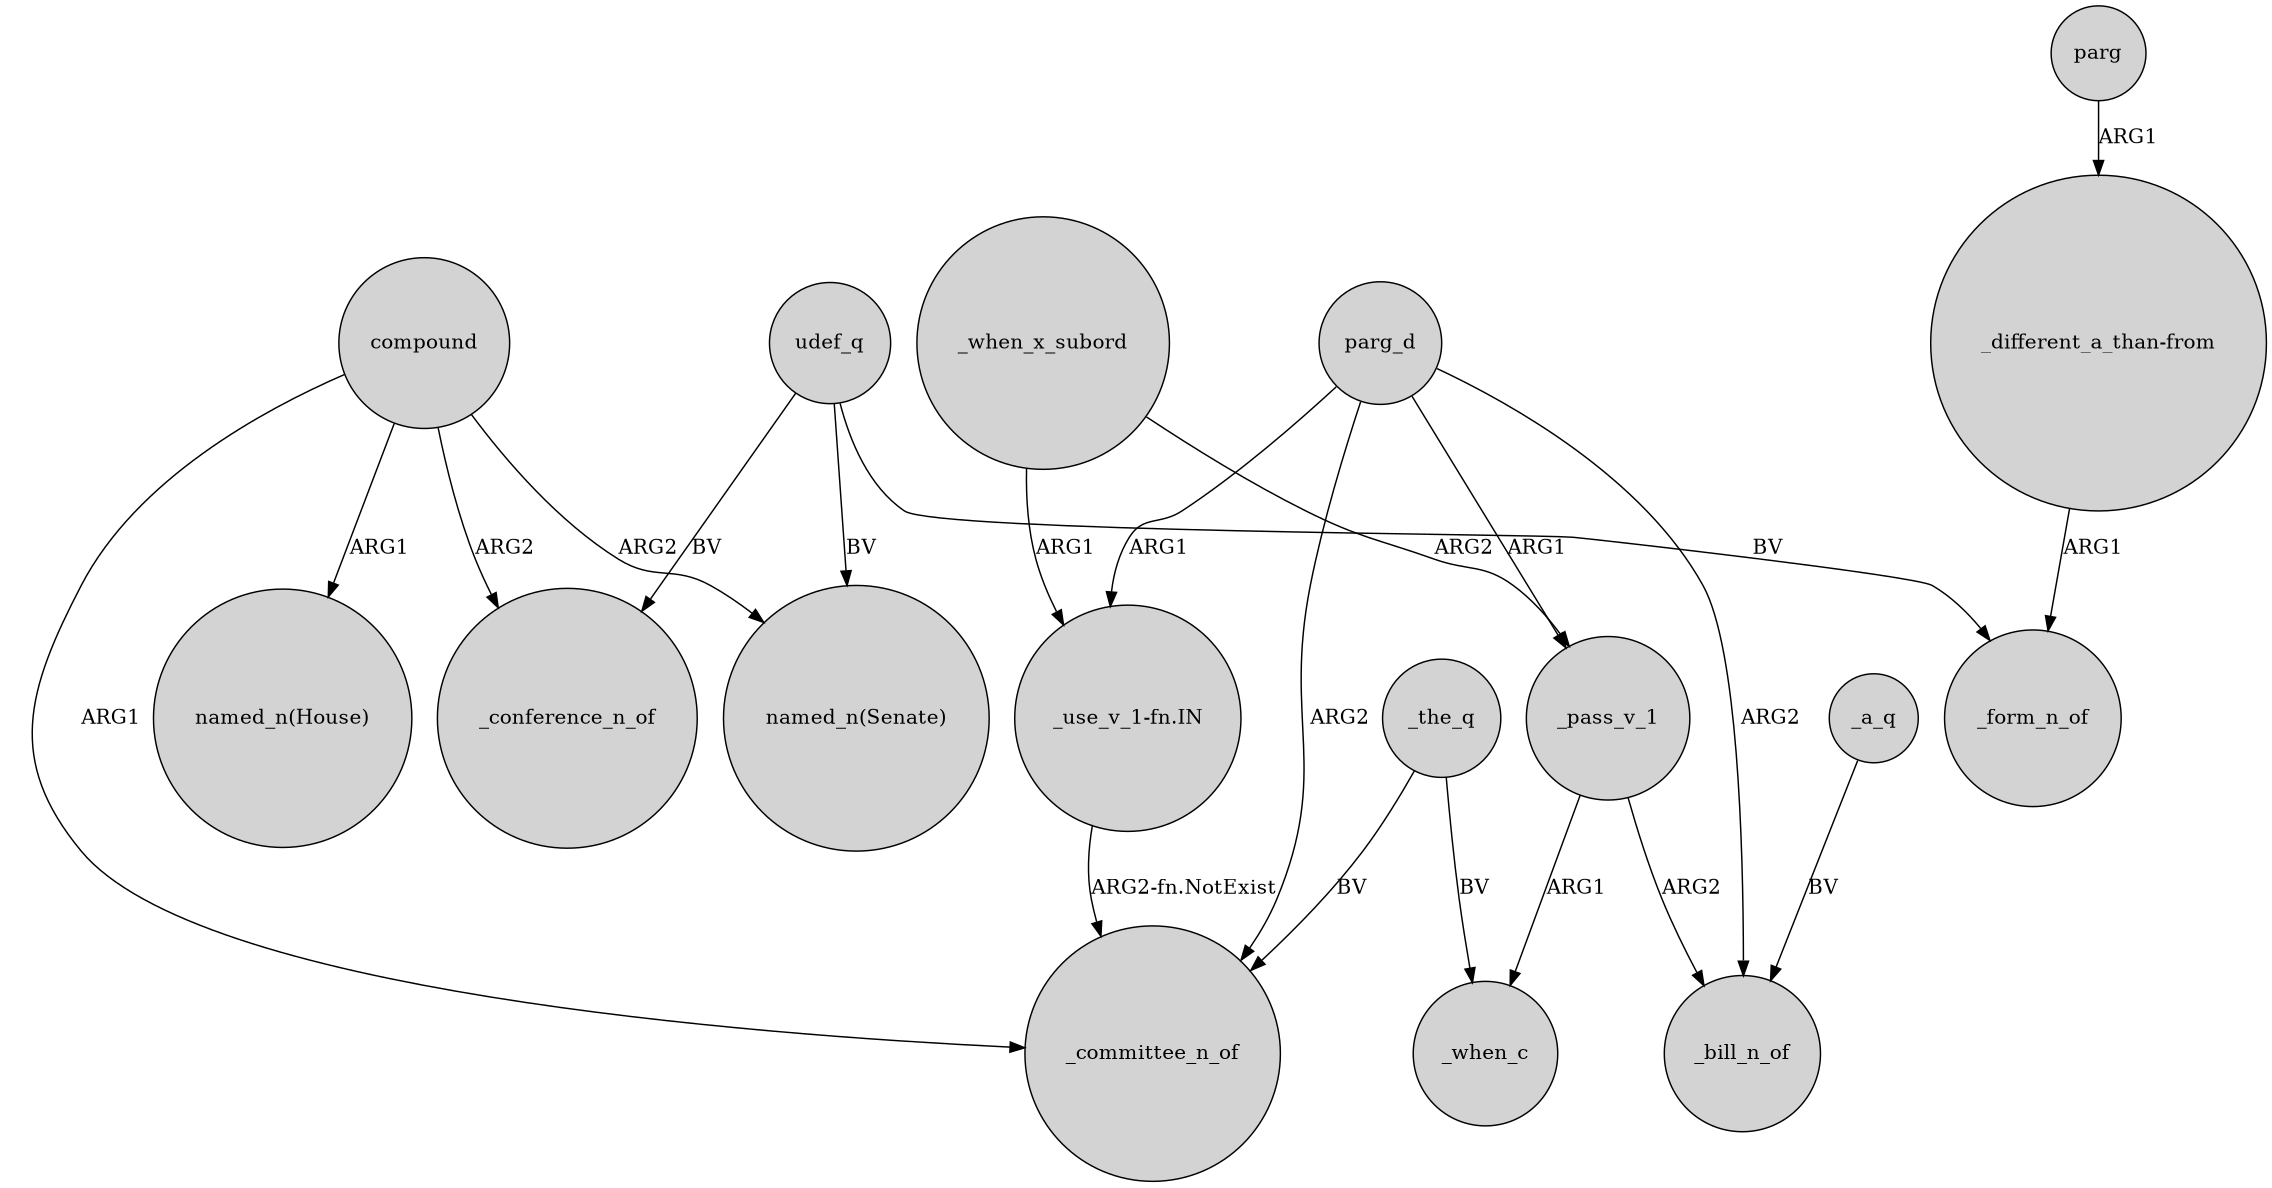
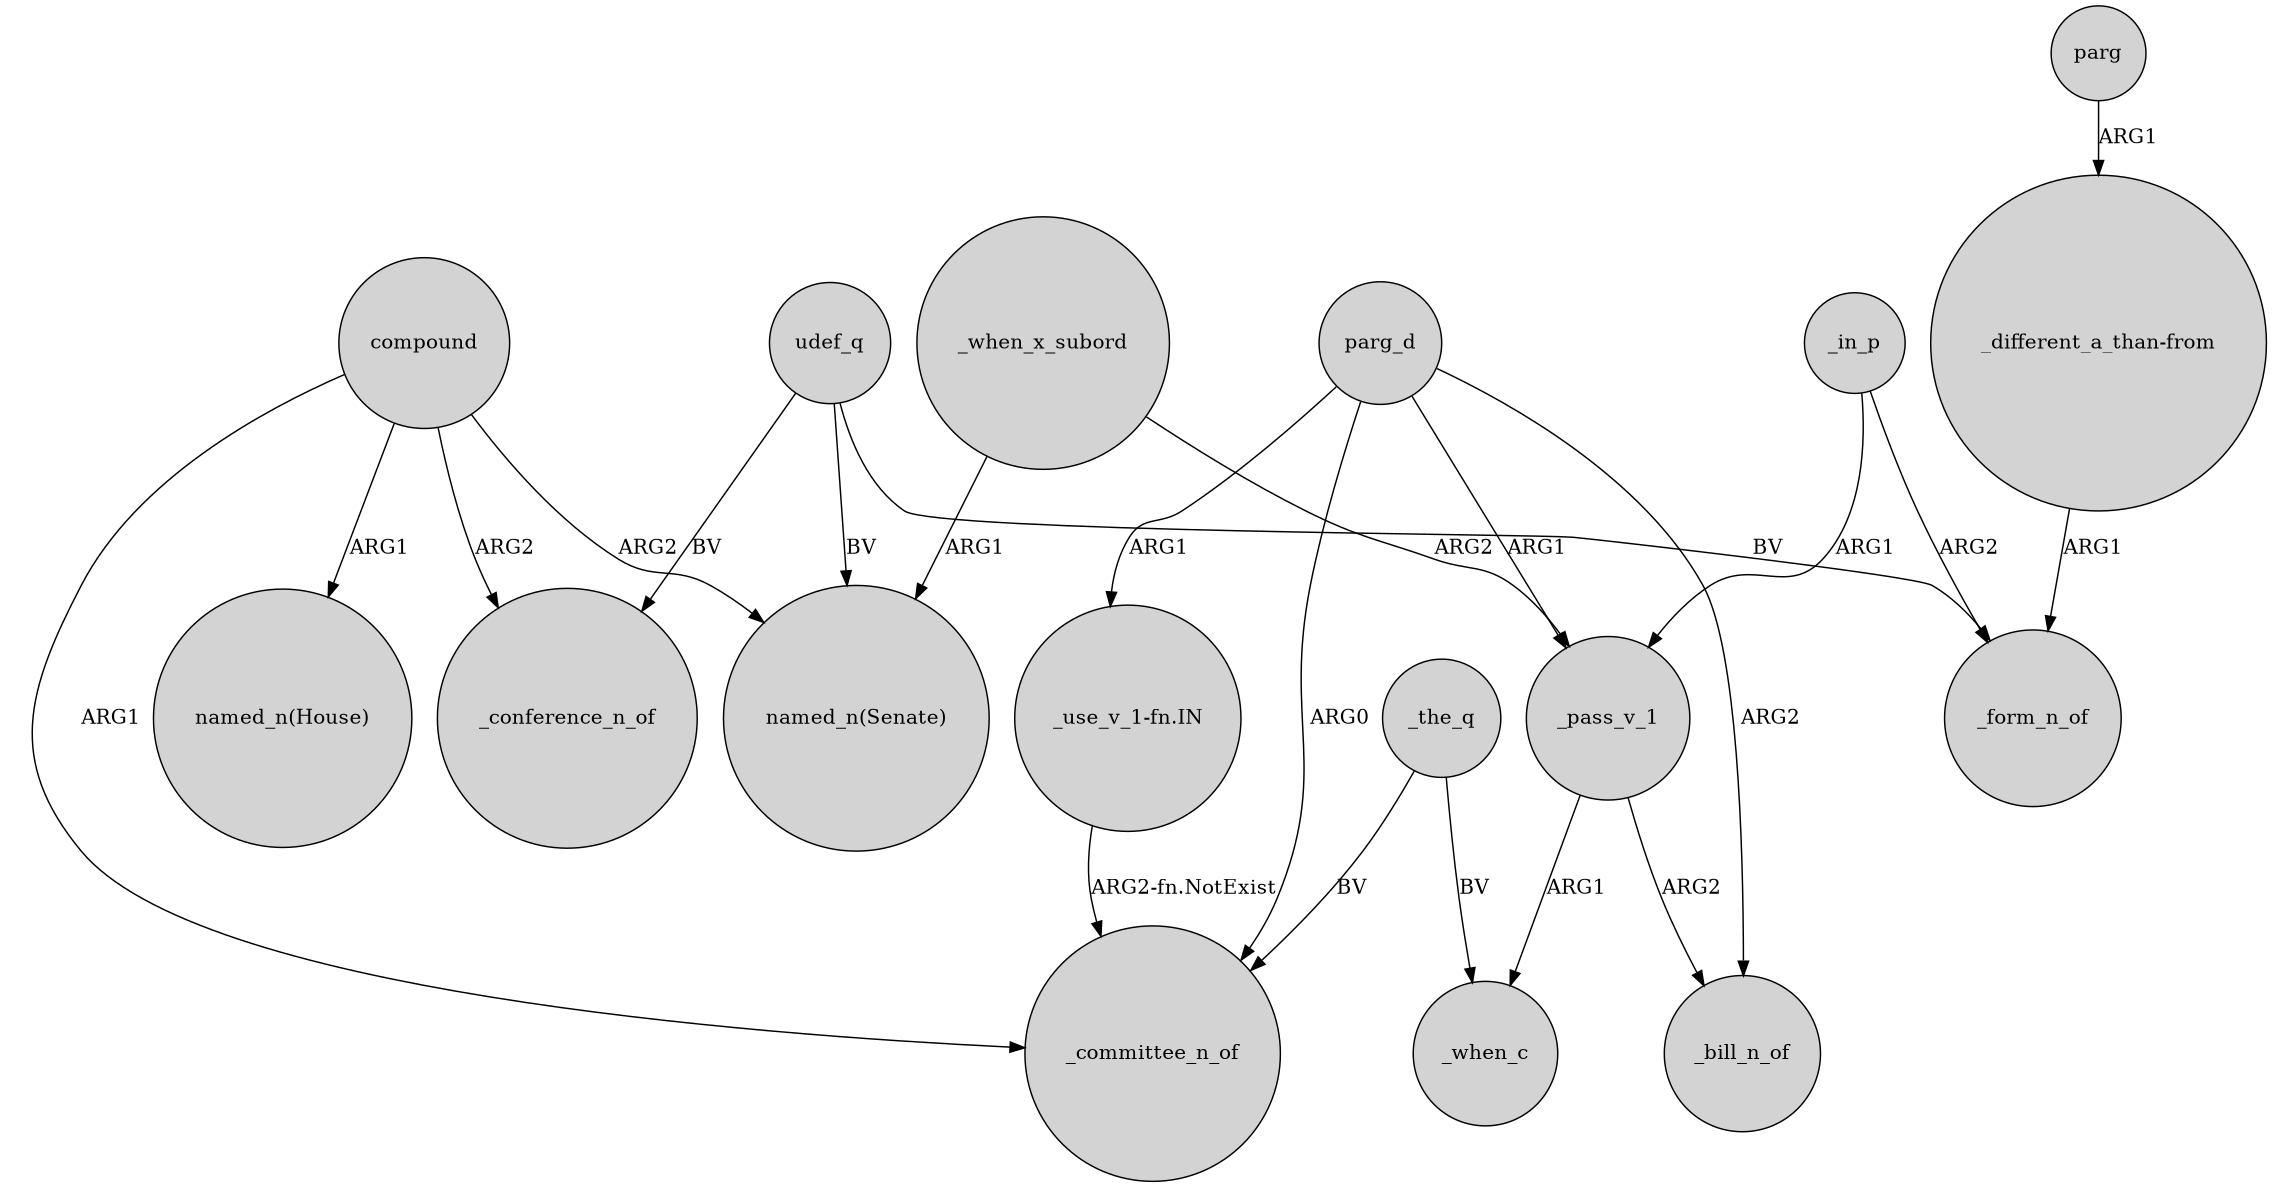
none -> (1855, 343)
(1032, 542) -> (950, 530)
(1340, 718) -> (1340, 718)
(1874, 718) -> none
